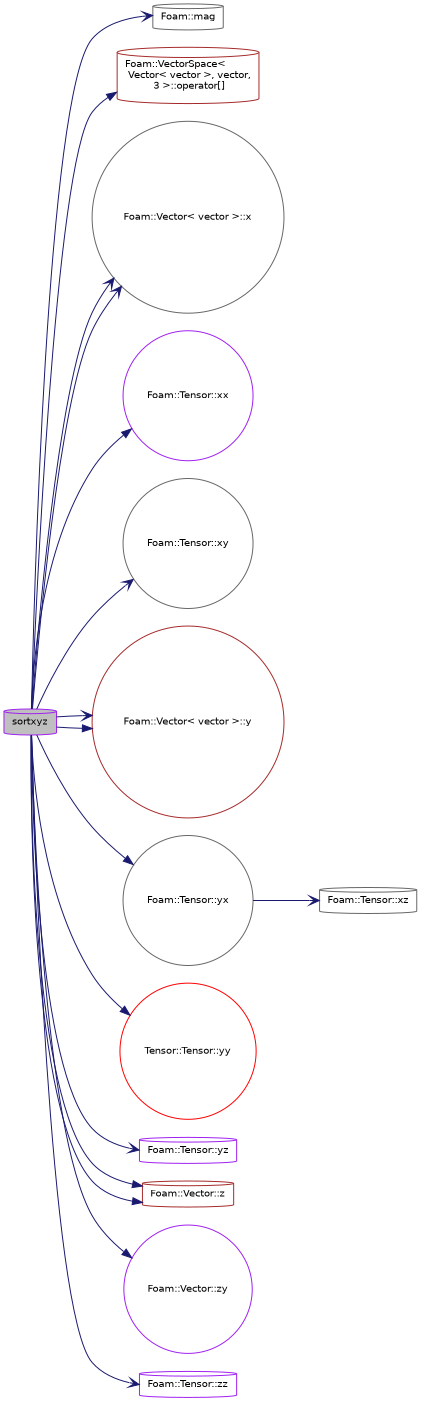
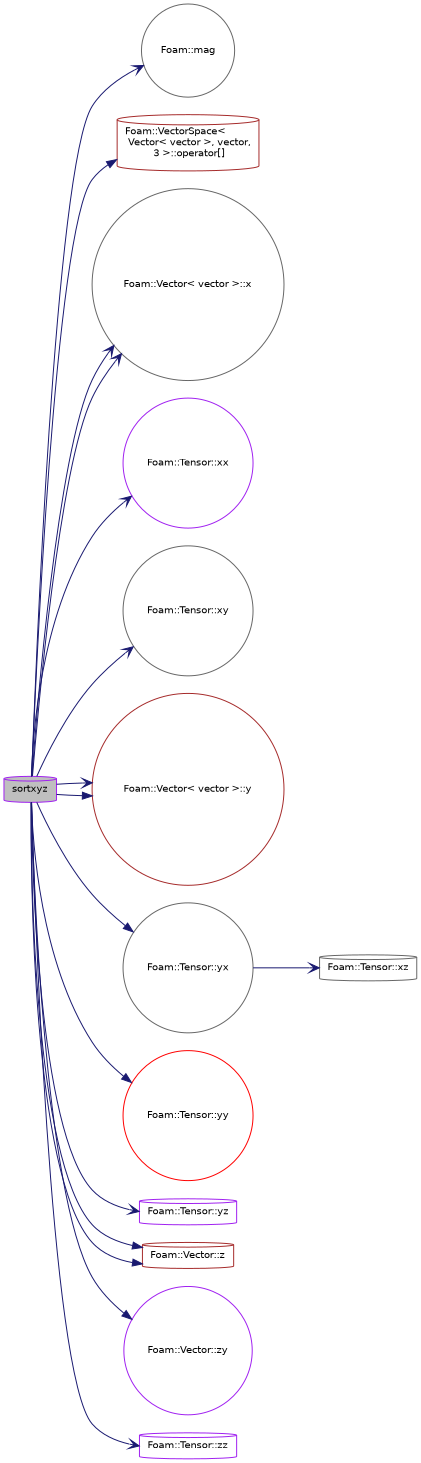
(188, 17) -> (188, 51)
(55, 555) -> (55, 623)
(188, 1051) -> (188, 1116)
